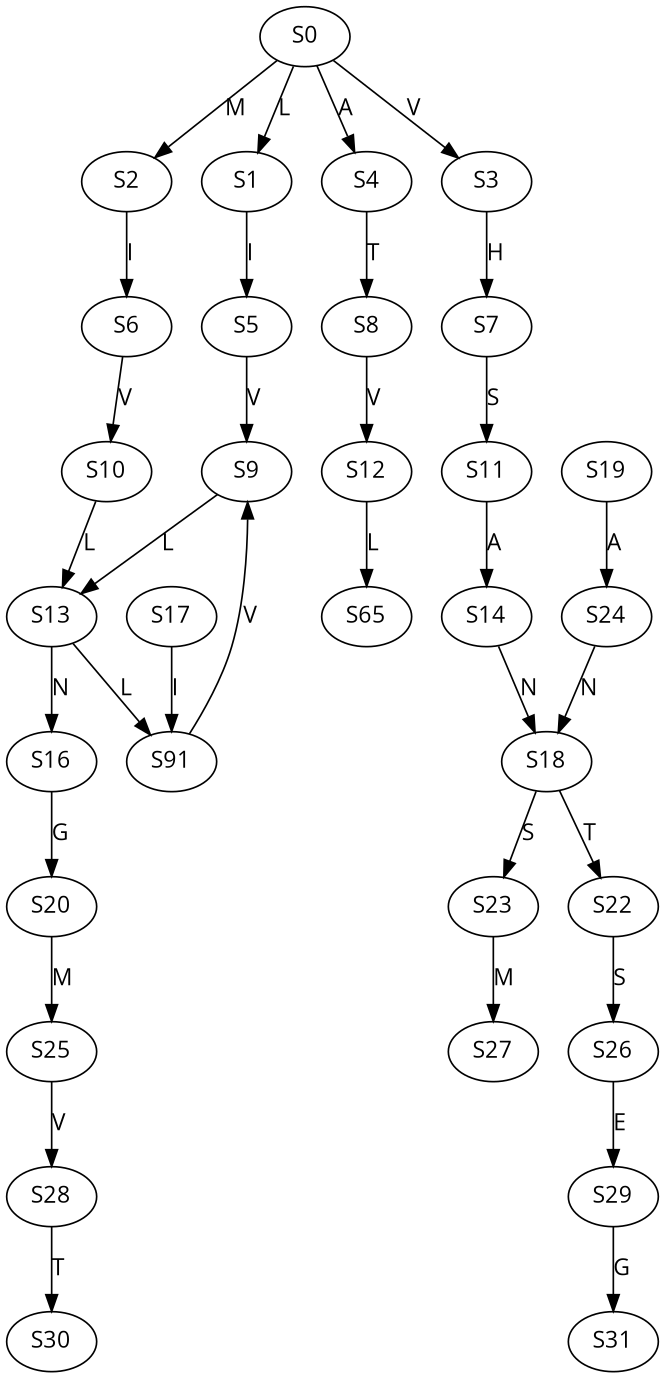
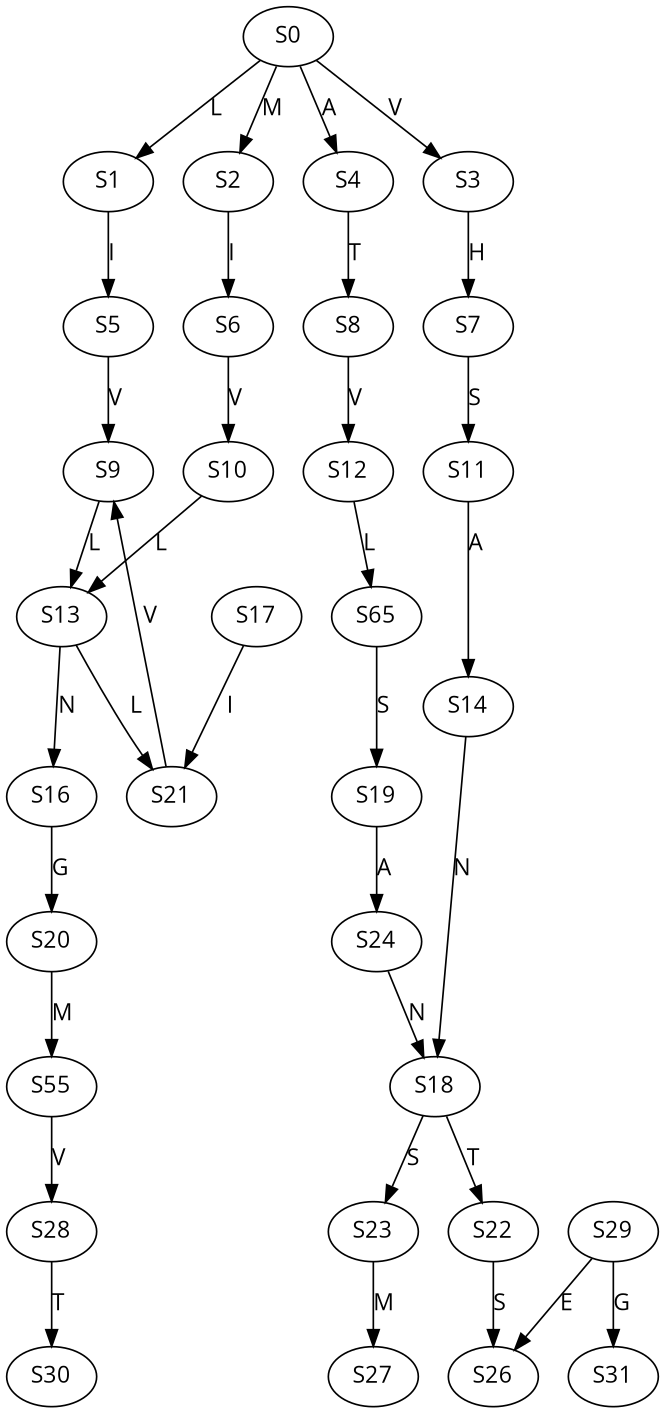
none -> (377, 698)
(172, 762) -> (172, 797)
(52, 1052) -> (52, 1087)
(613, 1116) -> (559, 1298)
